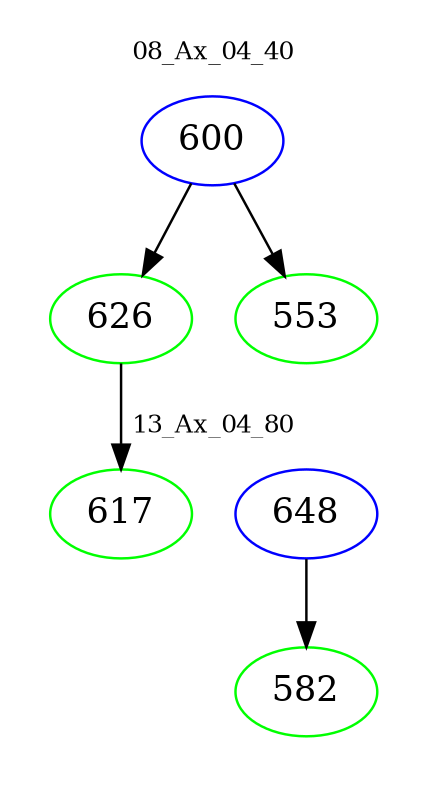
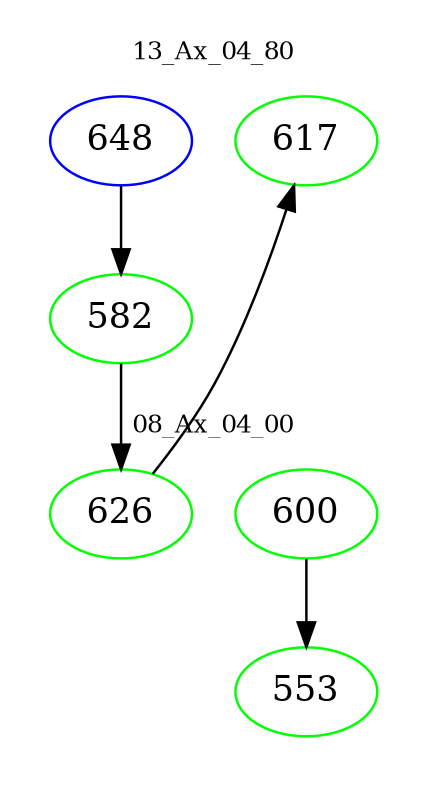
(214, 53) -> (214, 426)
(212, 141) -> (306, 514)
(173, 218) -> (121, 418)
